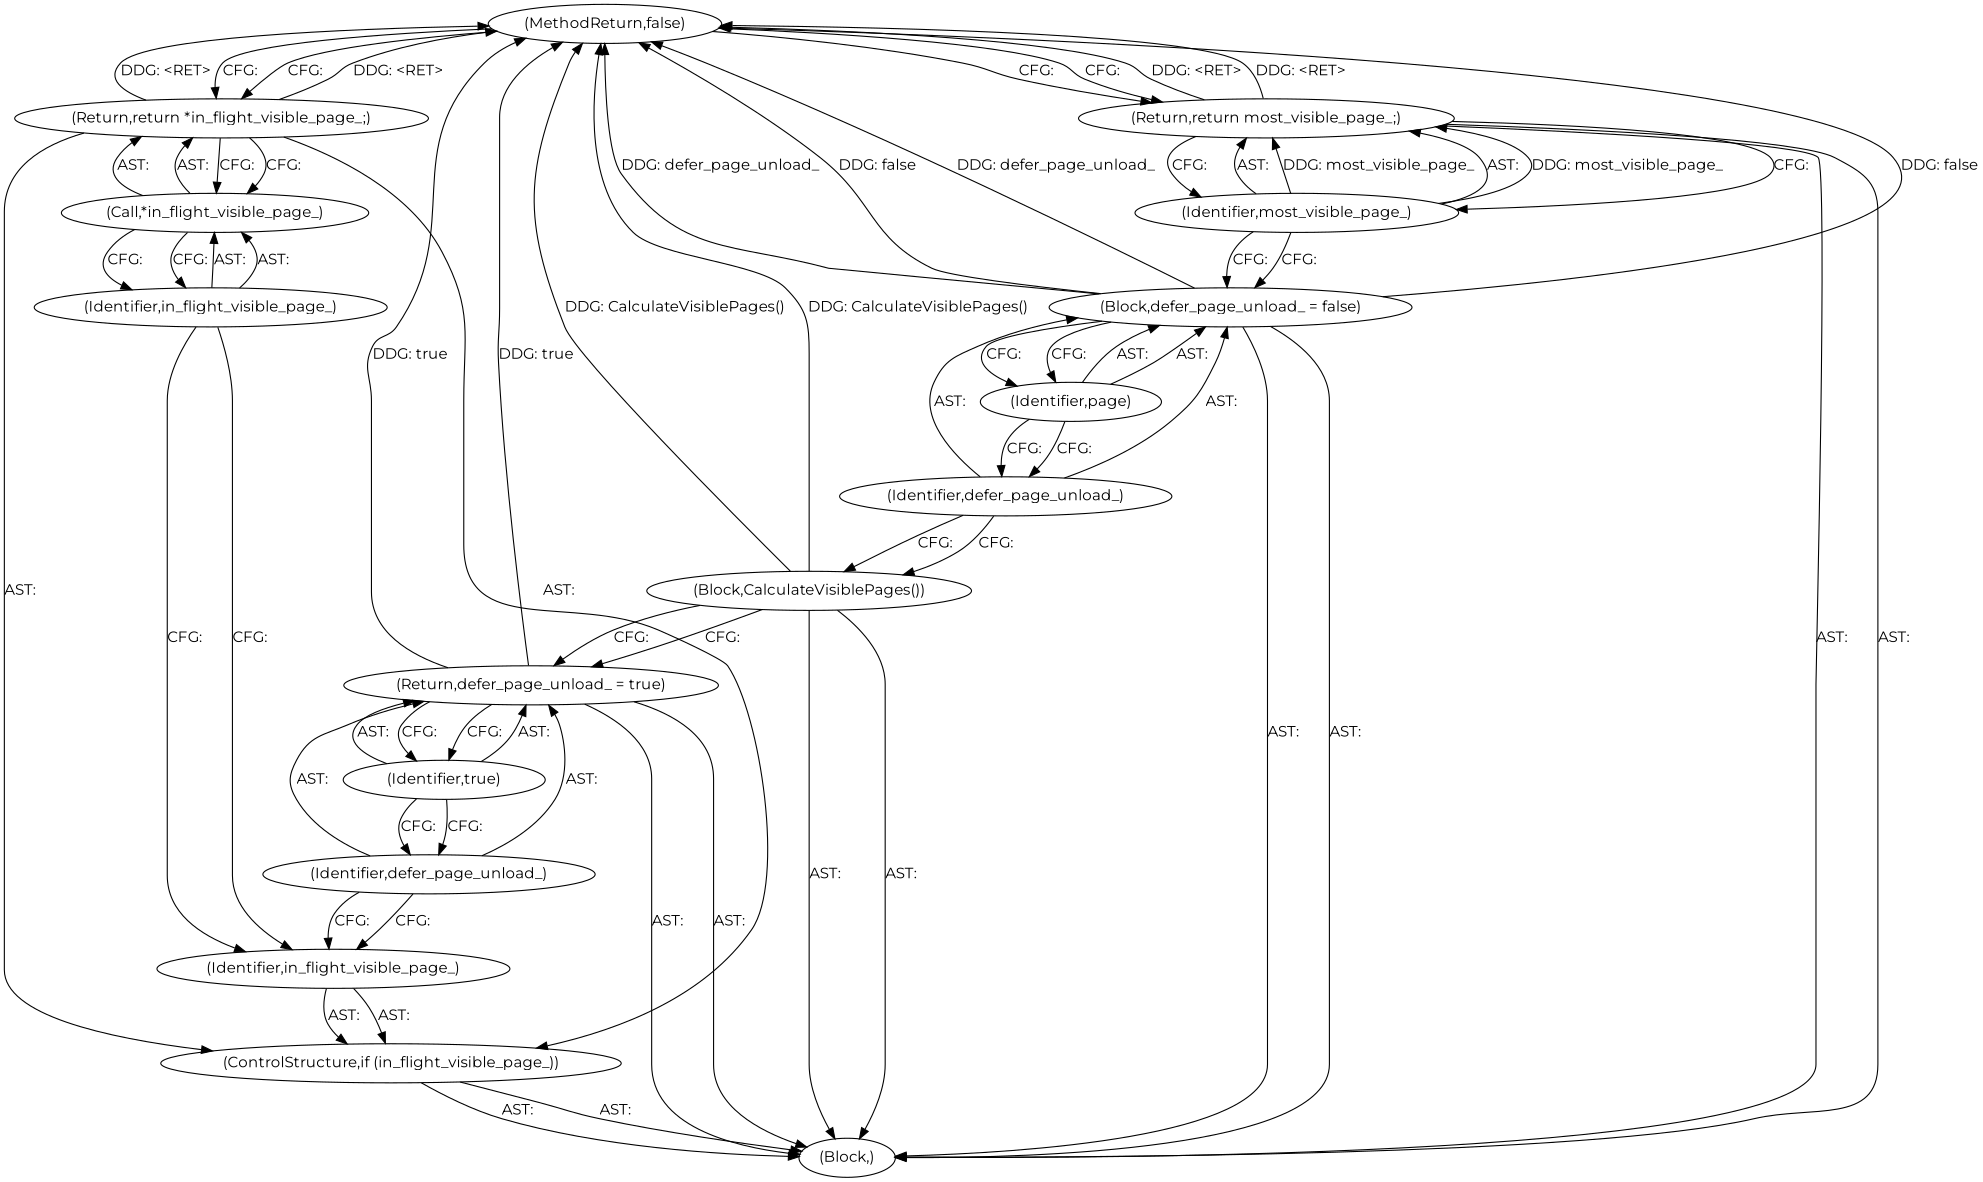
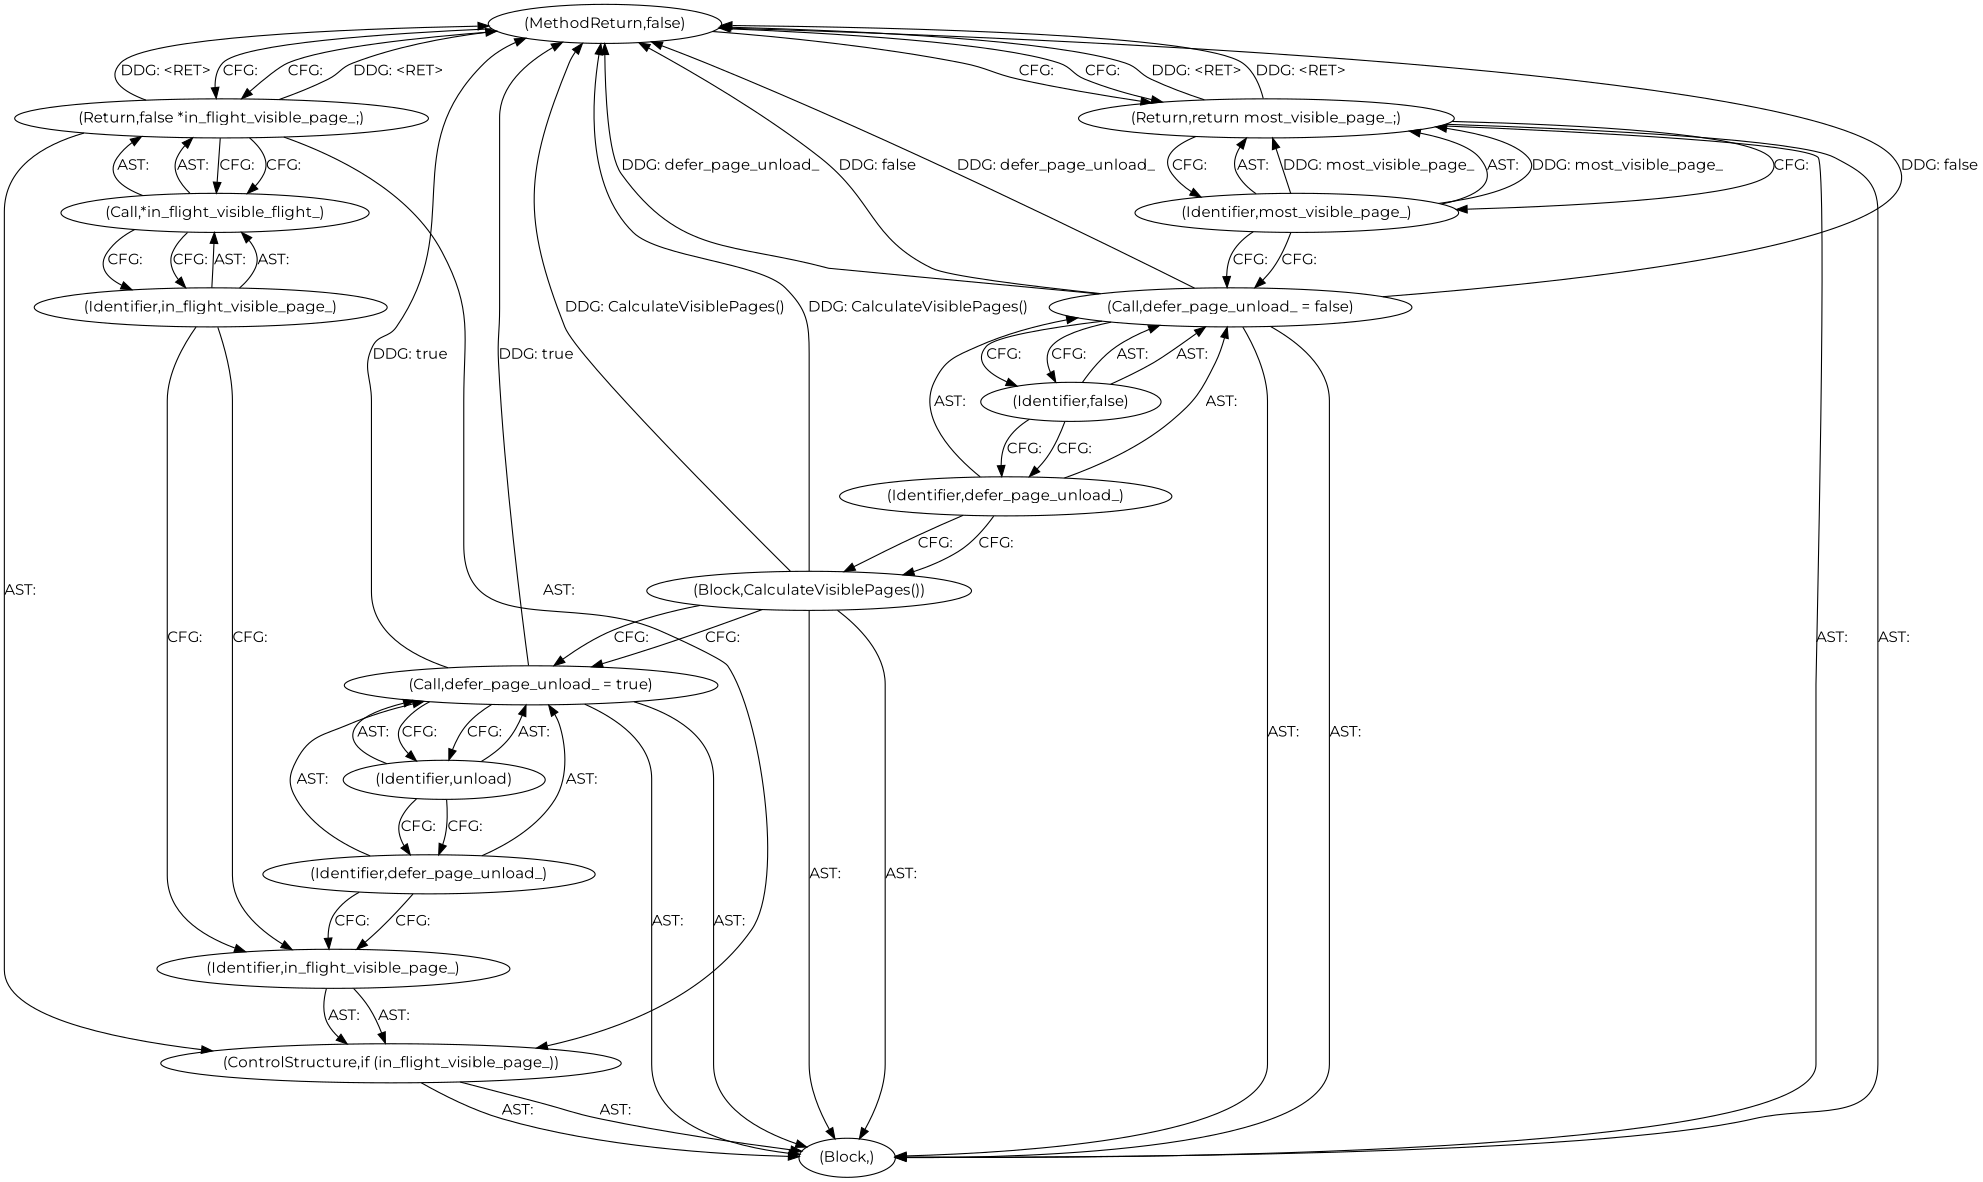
(222, 118) -> (222, 118)
(215, 213) -> (215, 213)
(1231, 307) -> (1231, 307)
(1071, 402) -> (1071, 402)
(531, 685) -> (531, 685)
(444, 780) -> (444, 780)
